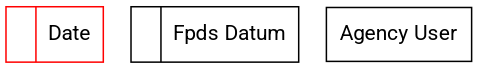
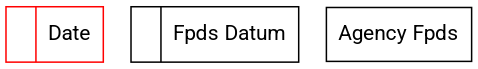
(399, 34) -> (399, 34)
